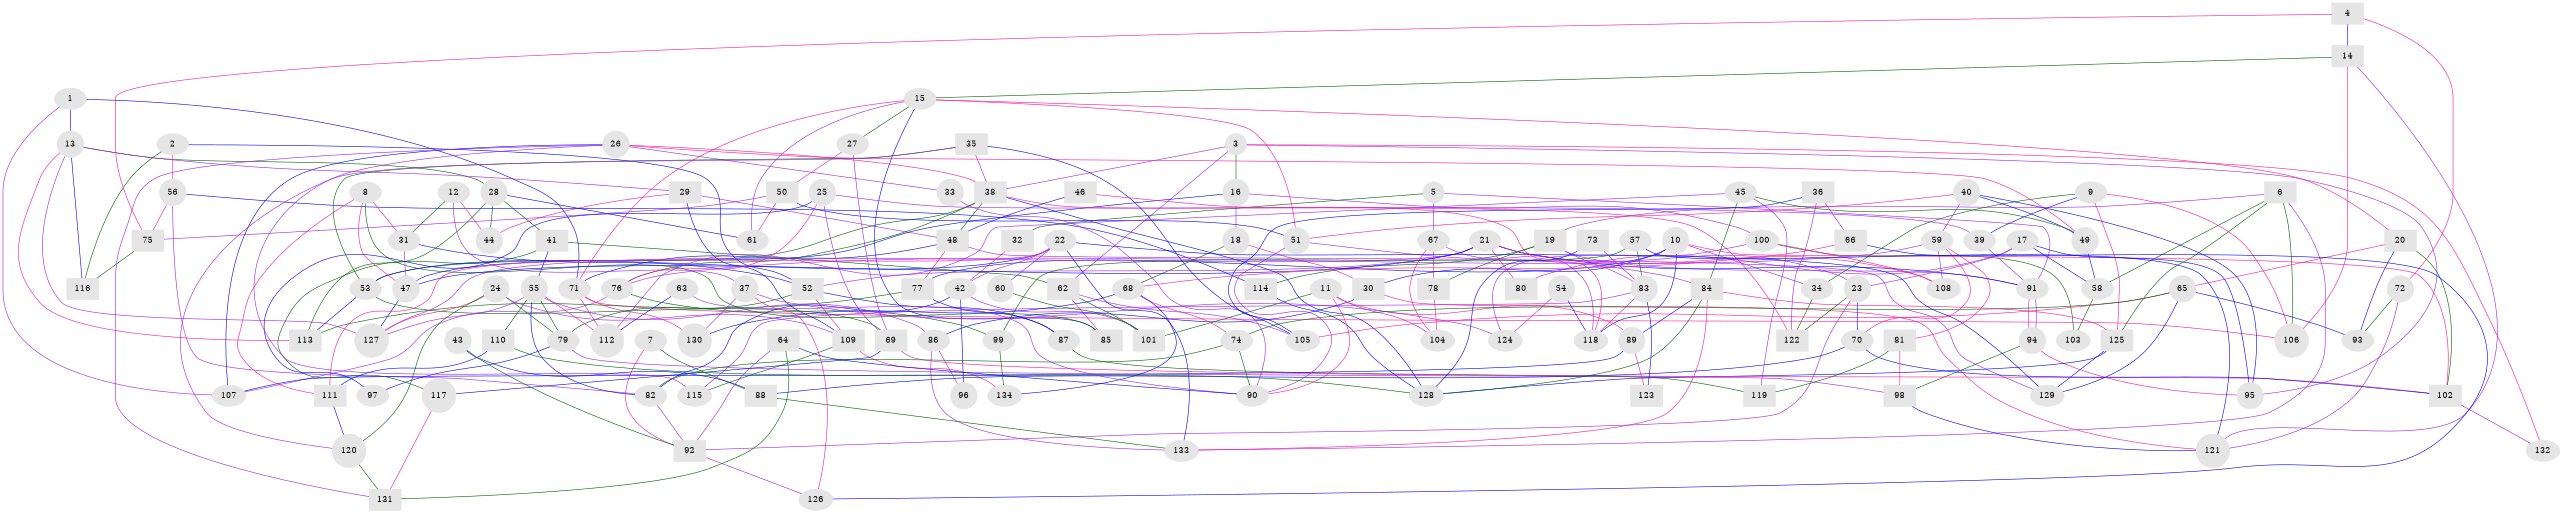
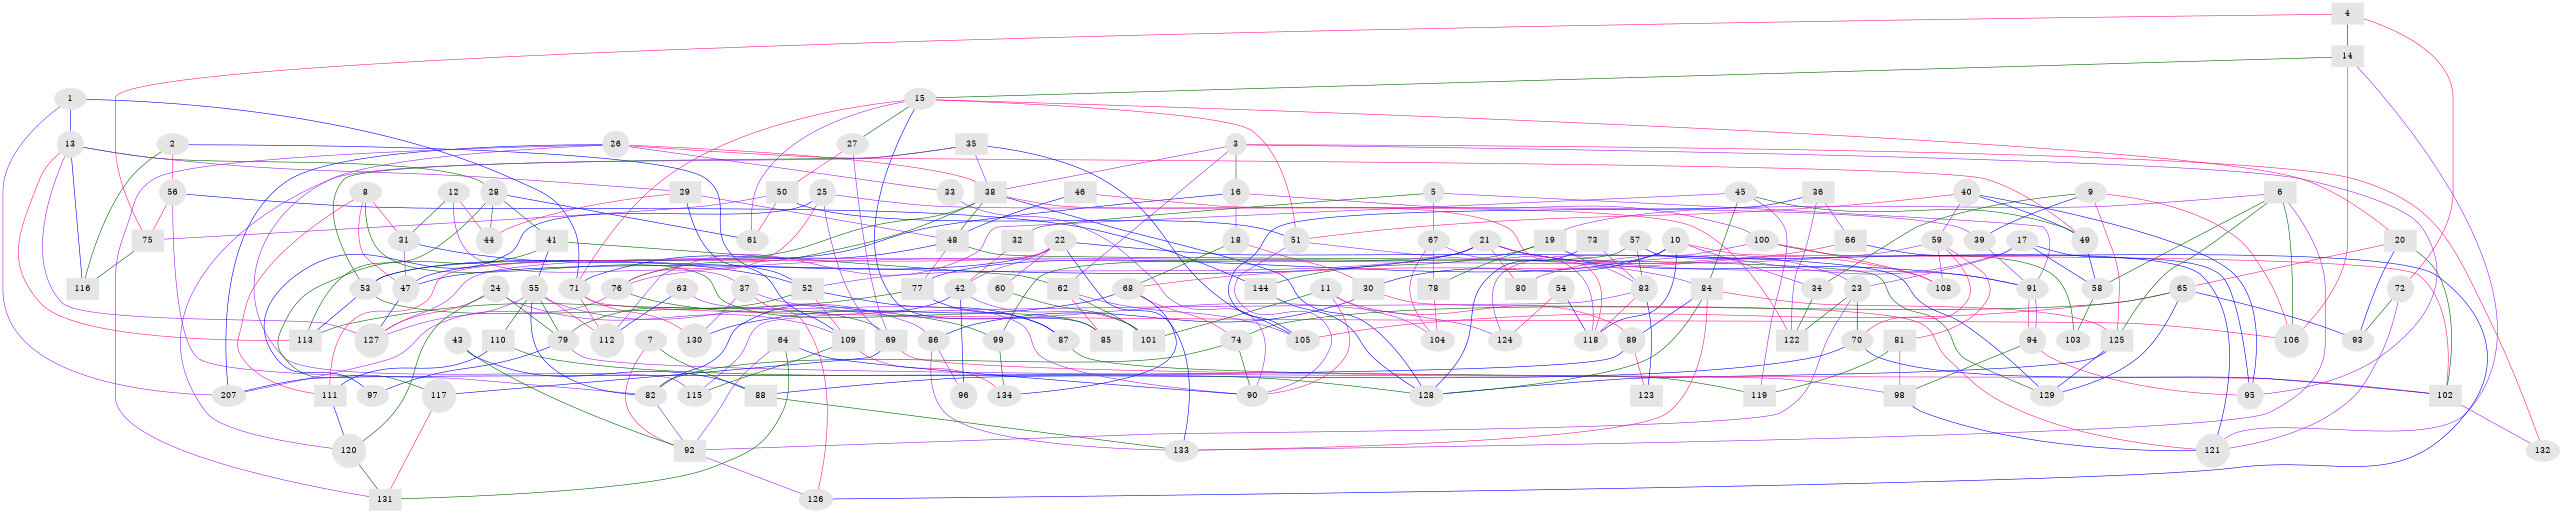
(1524, 260) -> (1524, 260)
(1261, 289) -> (1261, 289)
(229, 396) -> (229, 396)
